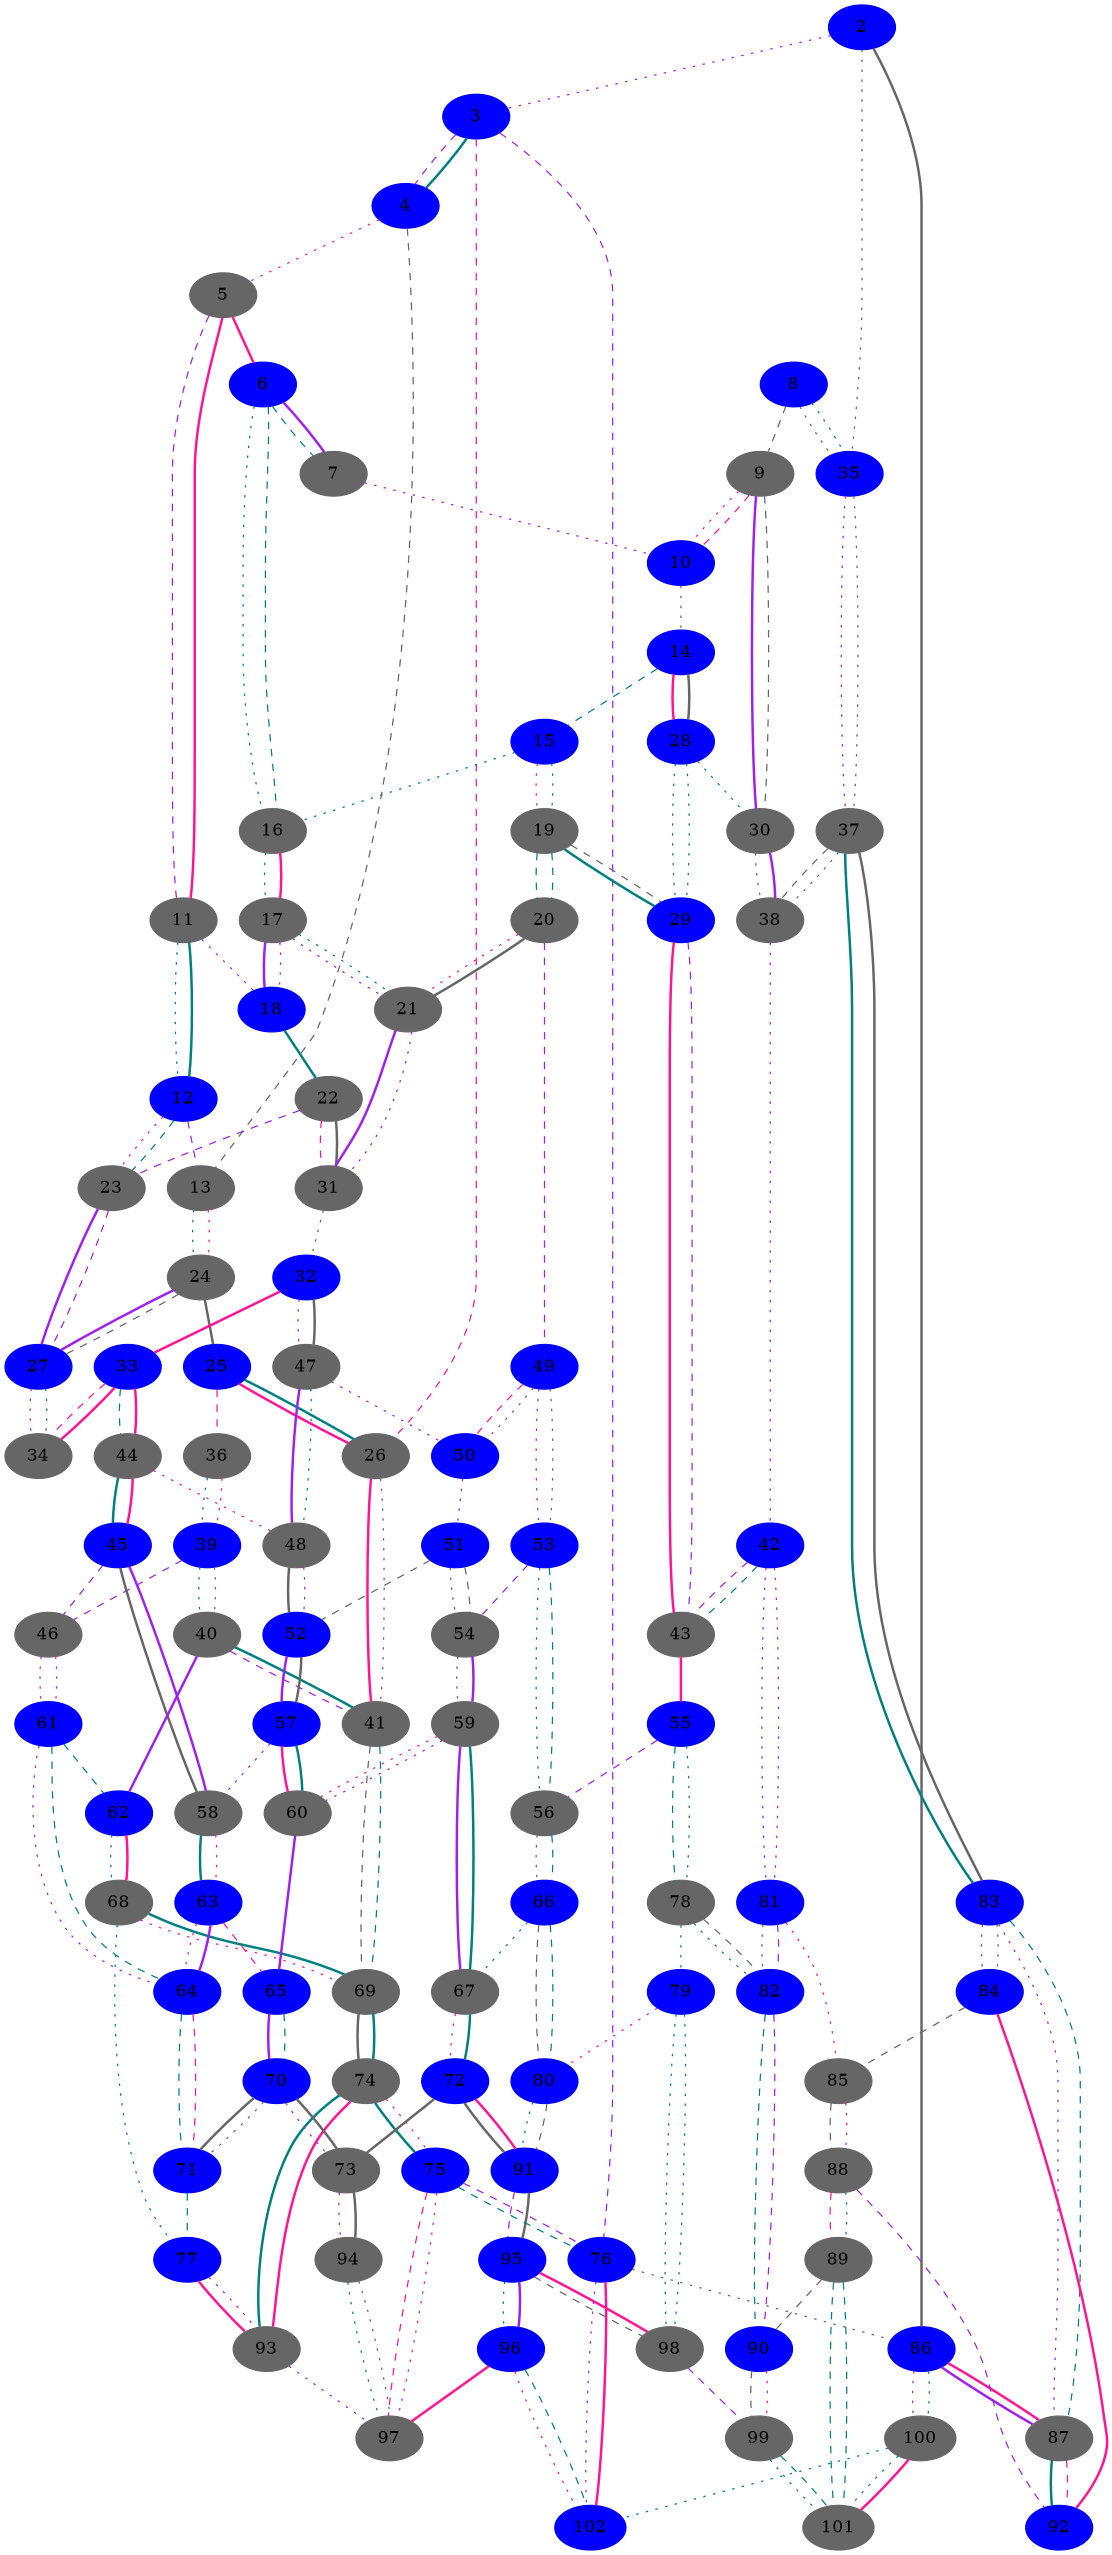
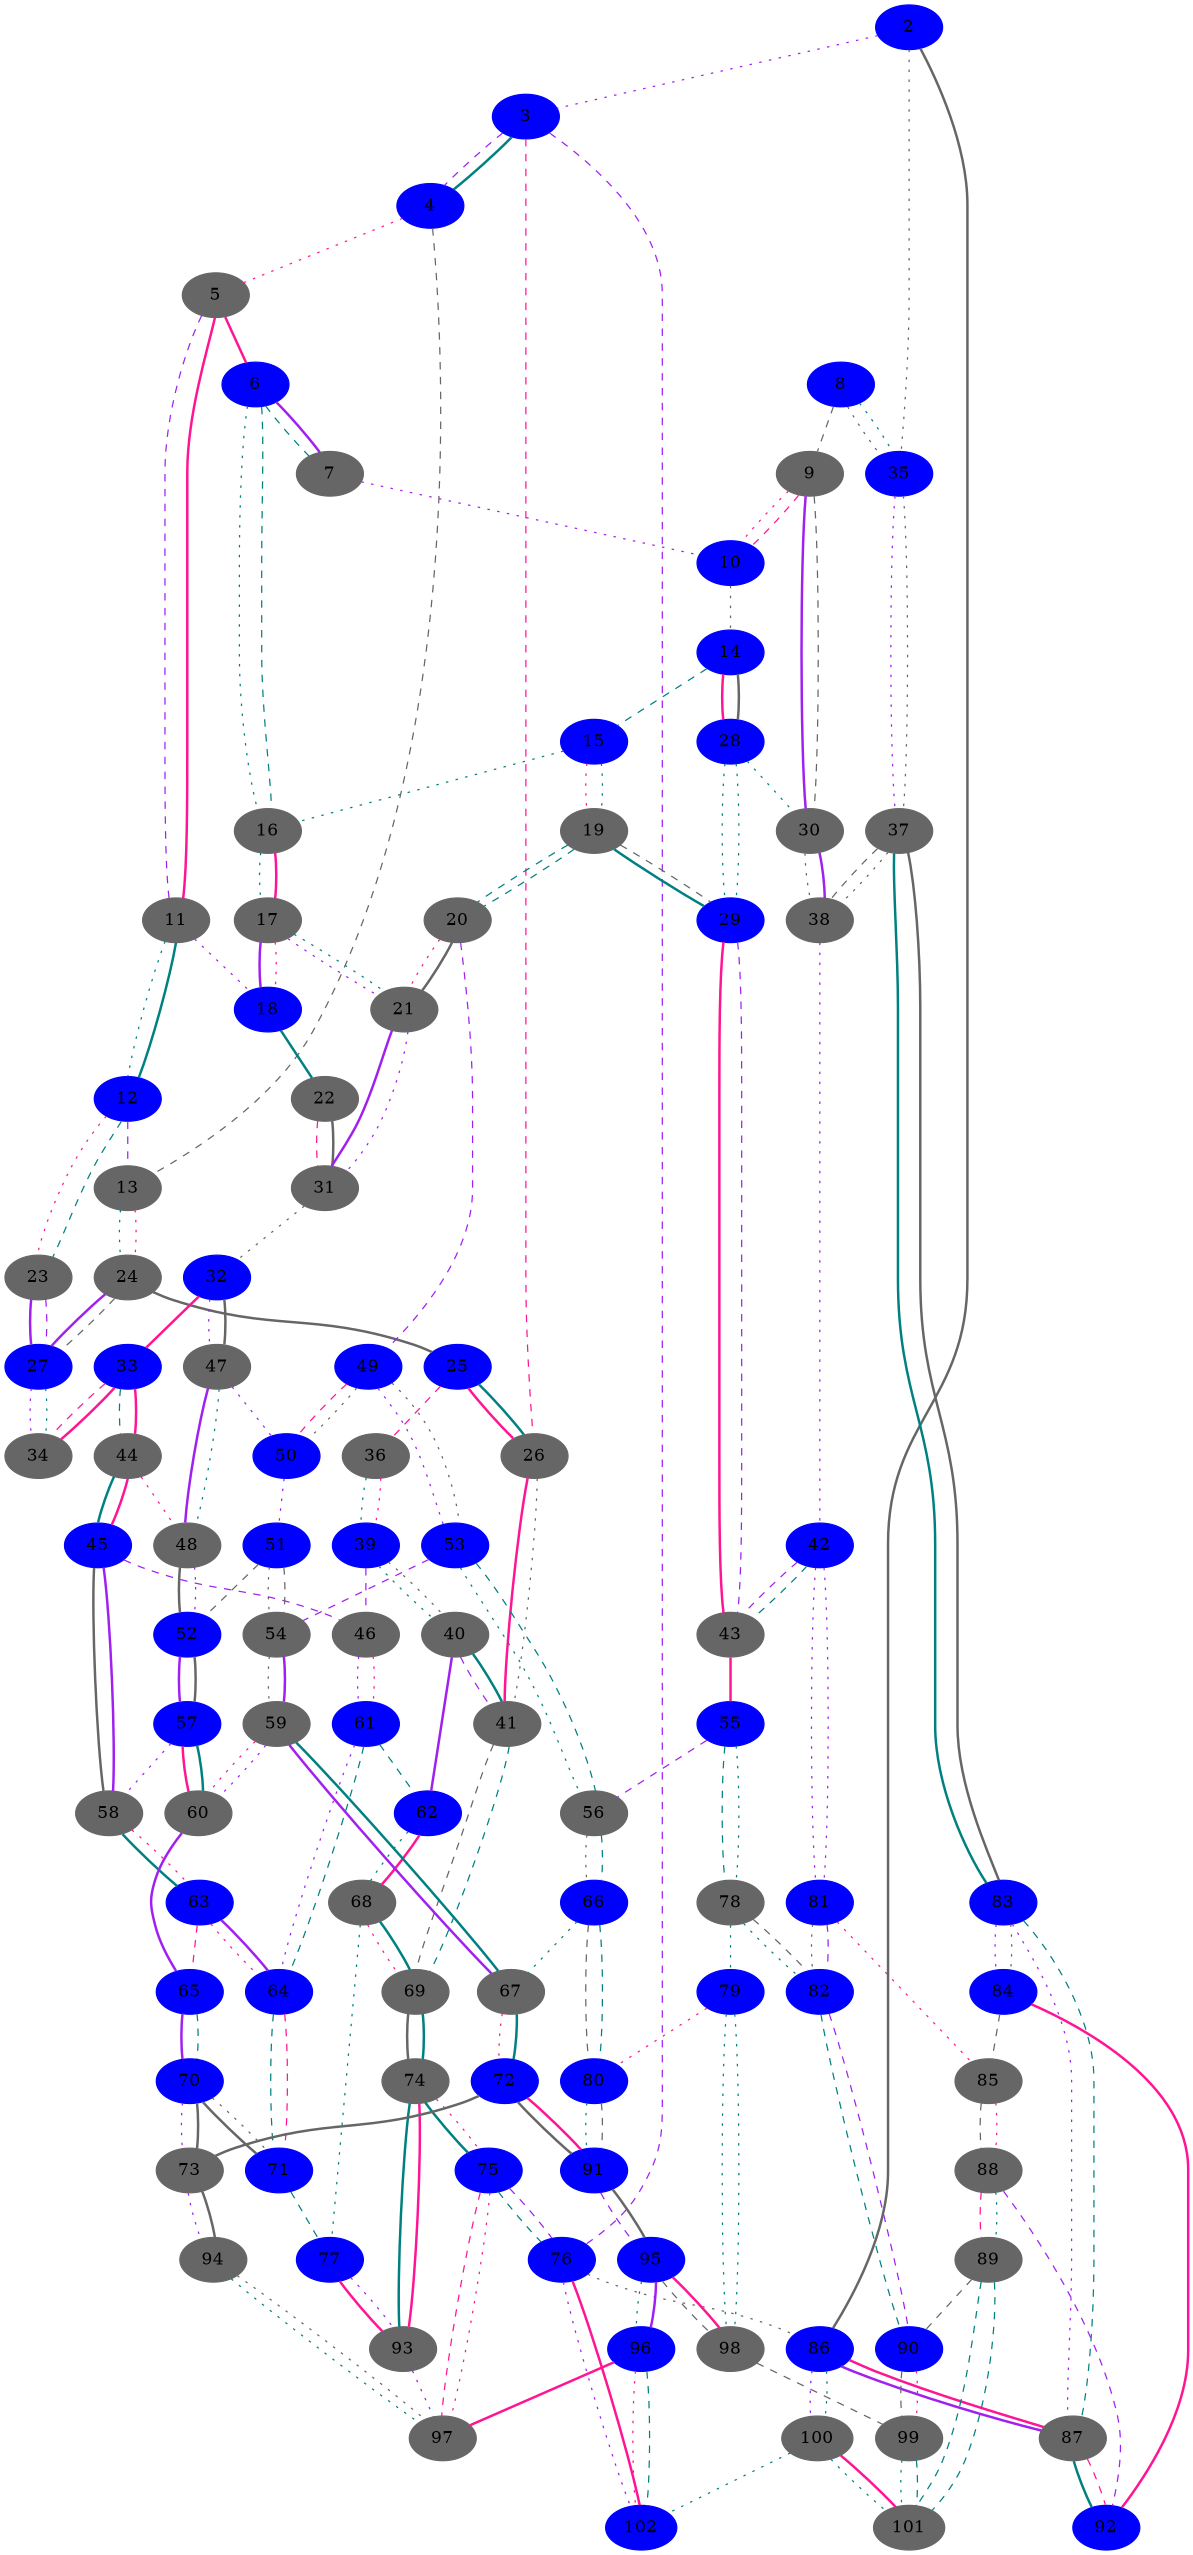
(218, 1141) -> none
(714, 2394) -> (835, 2401)
